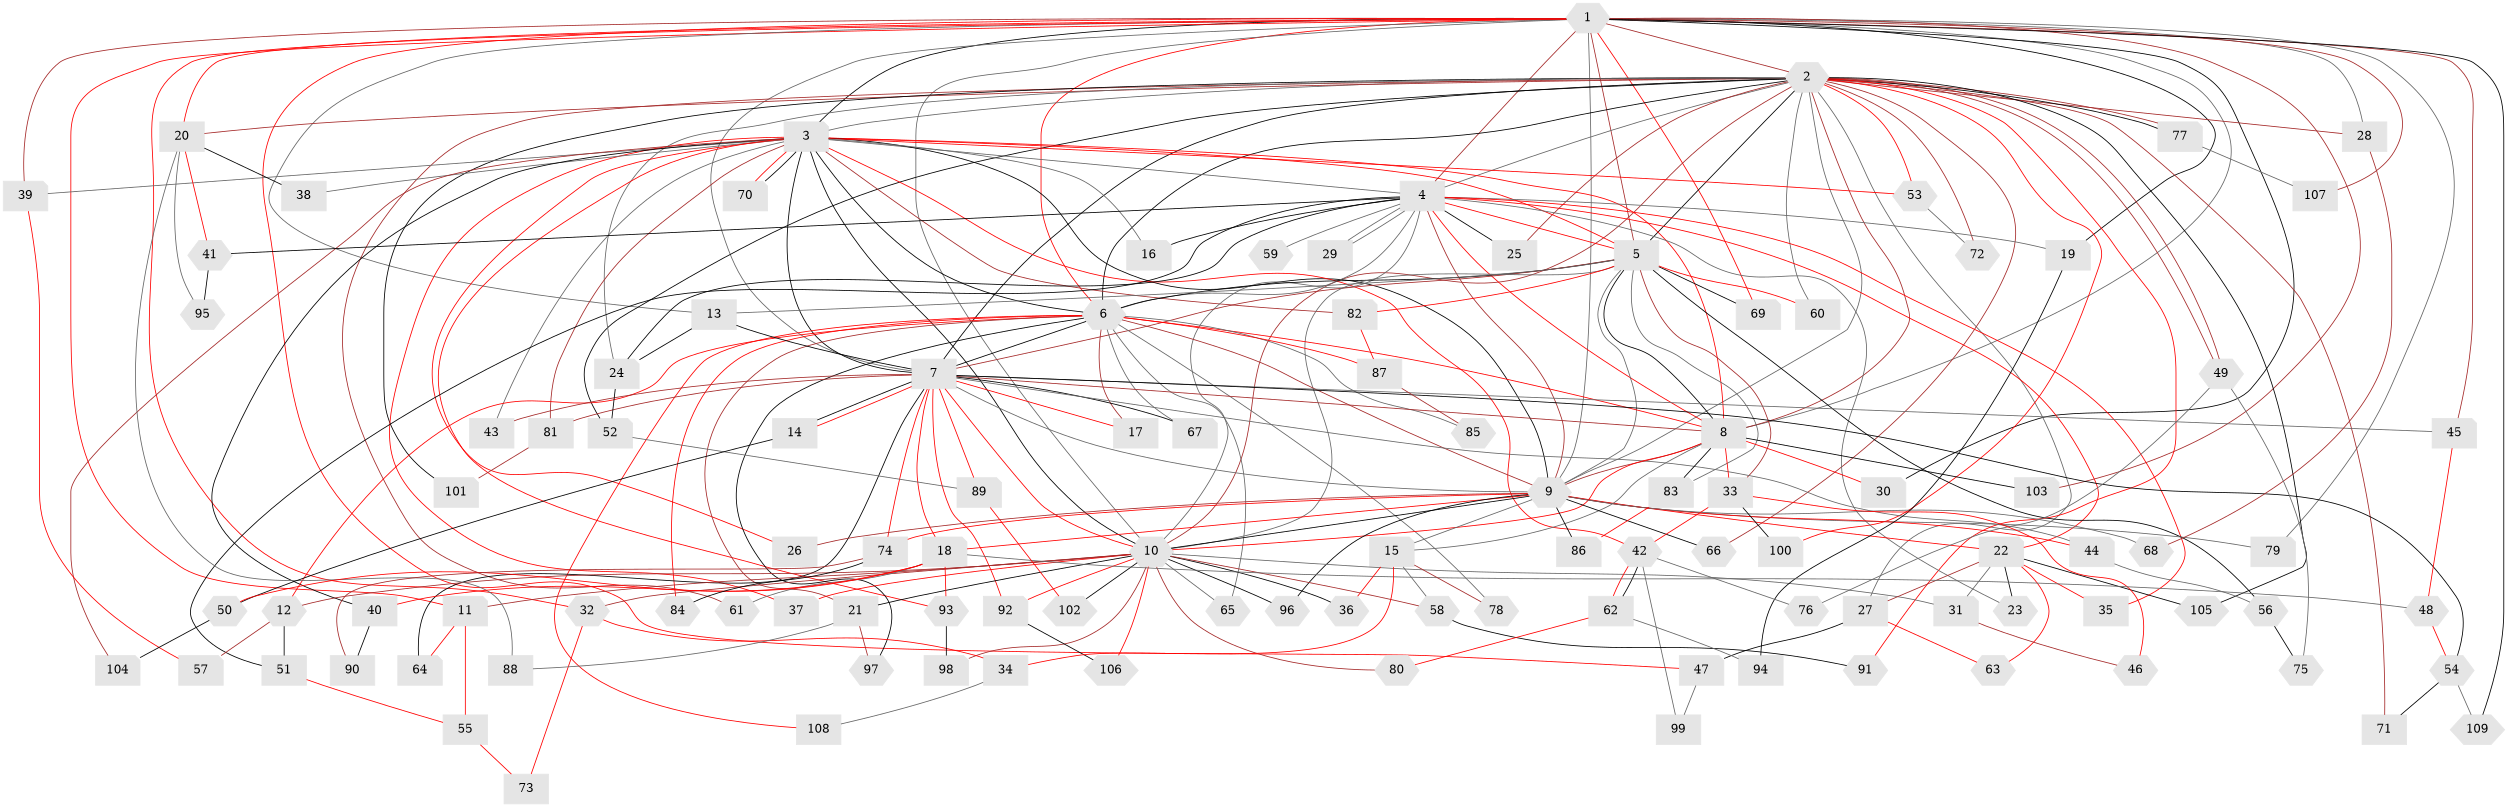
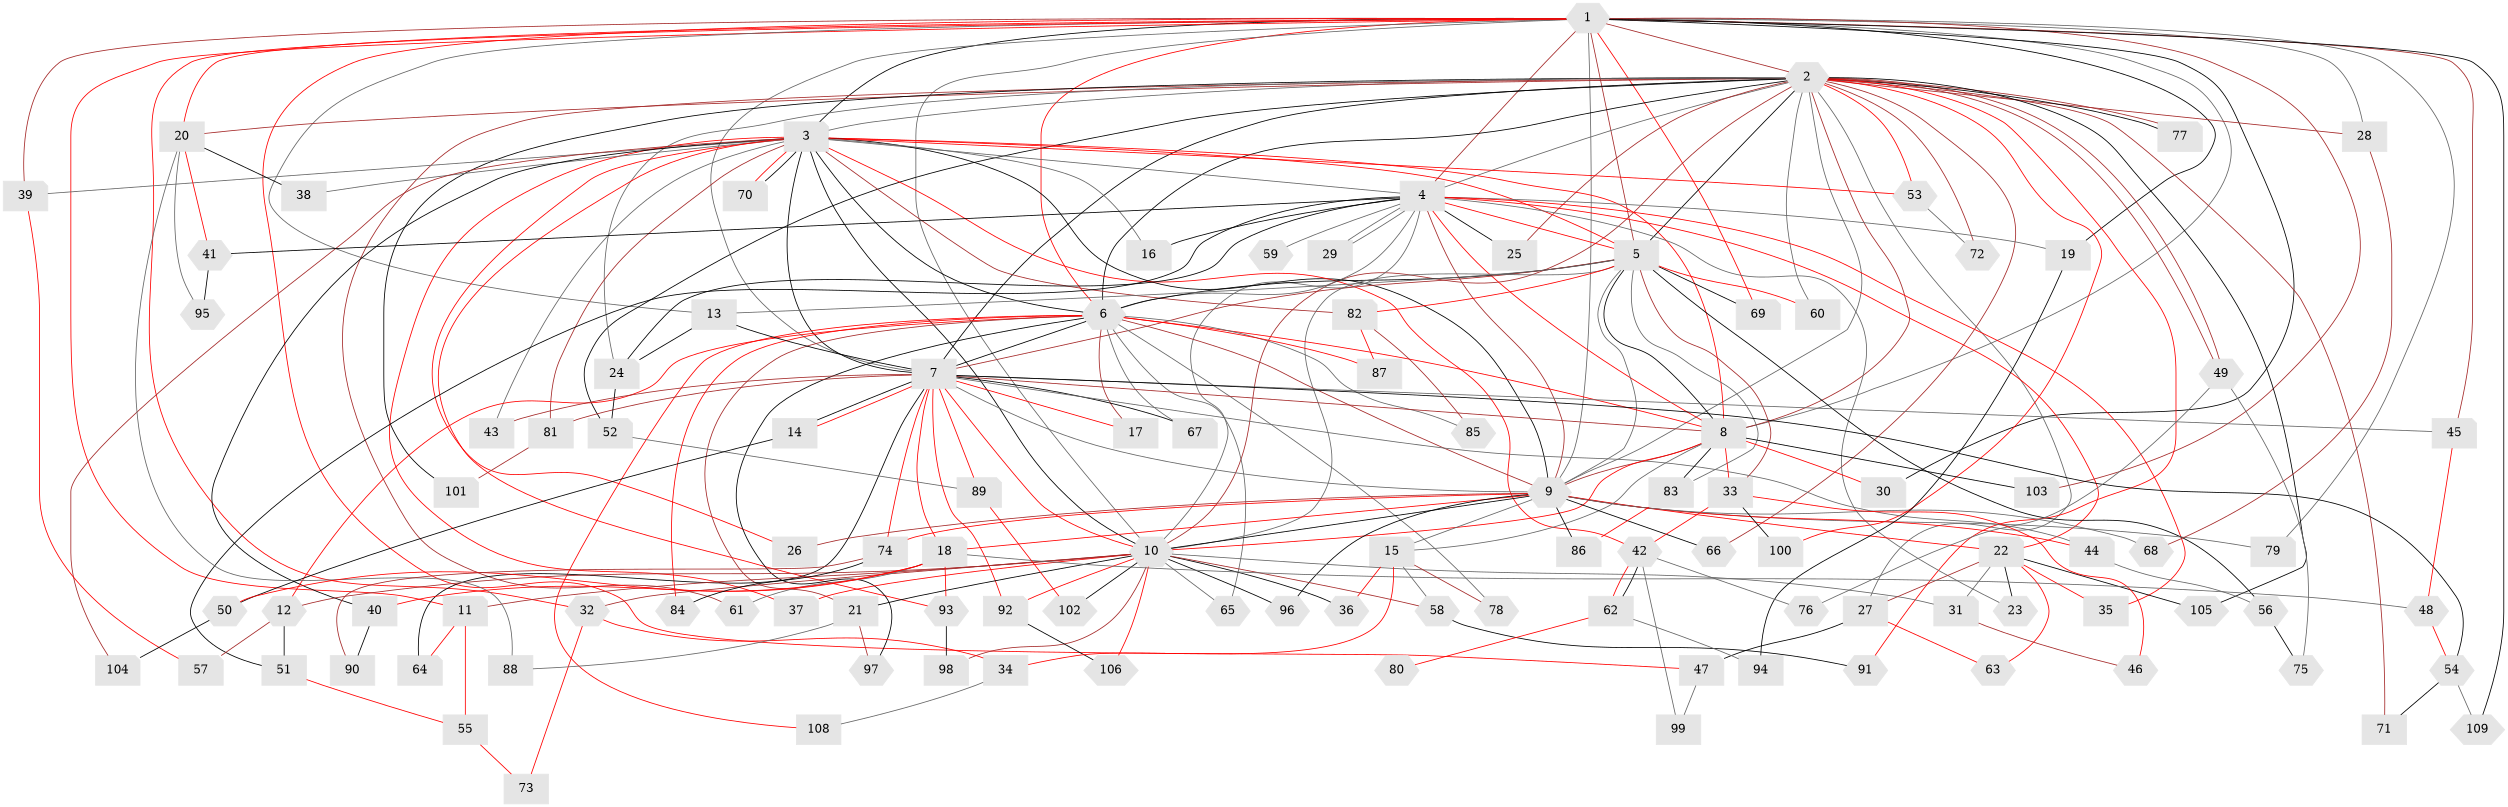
(2315, 196) -> none
(1430, 406) -> (1421, 371)
(1242, 648) -> none
